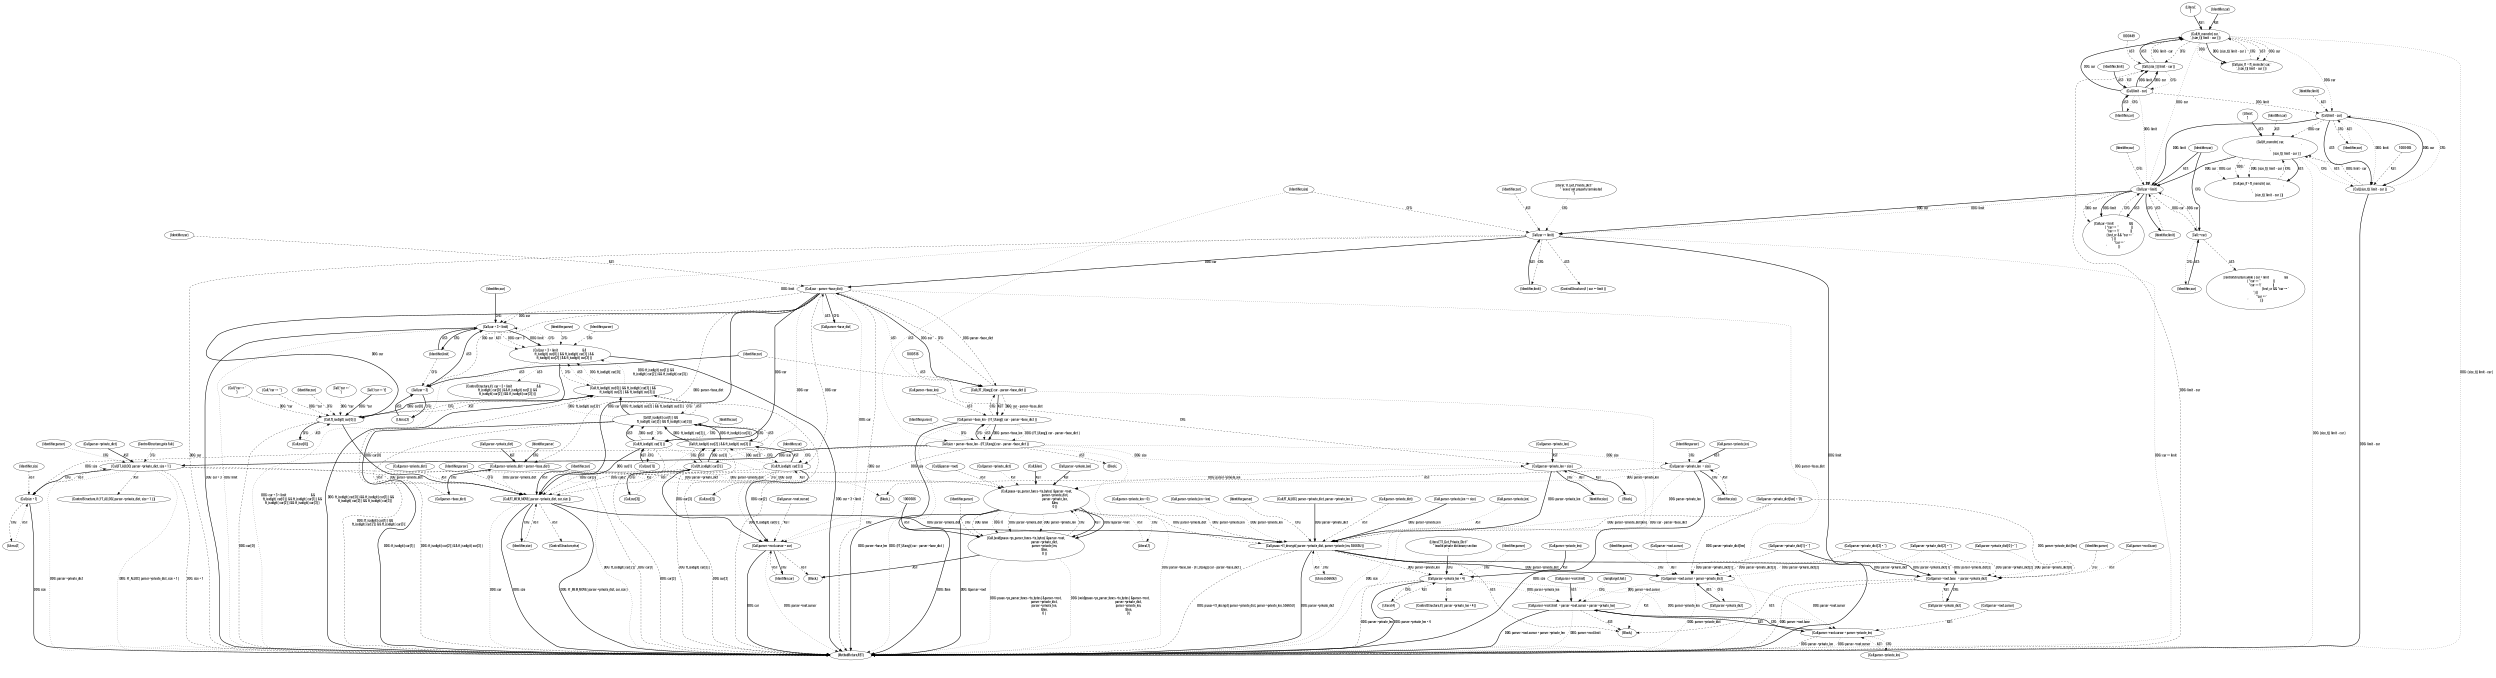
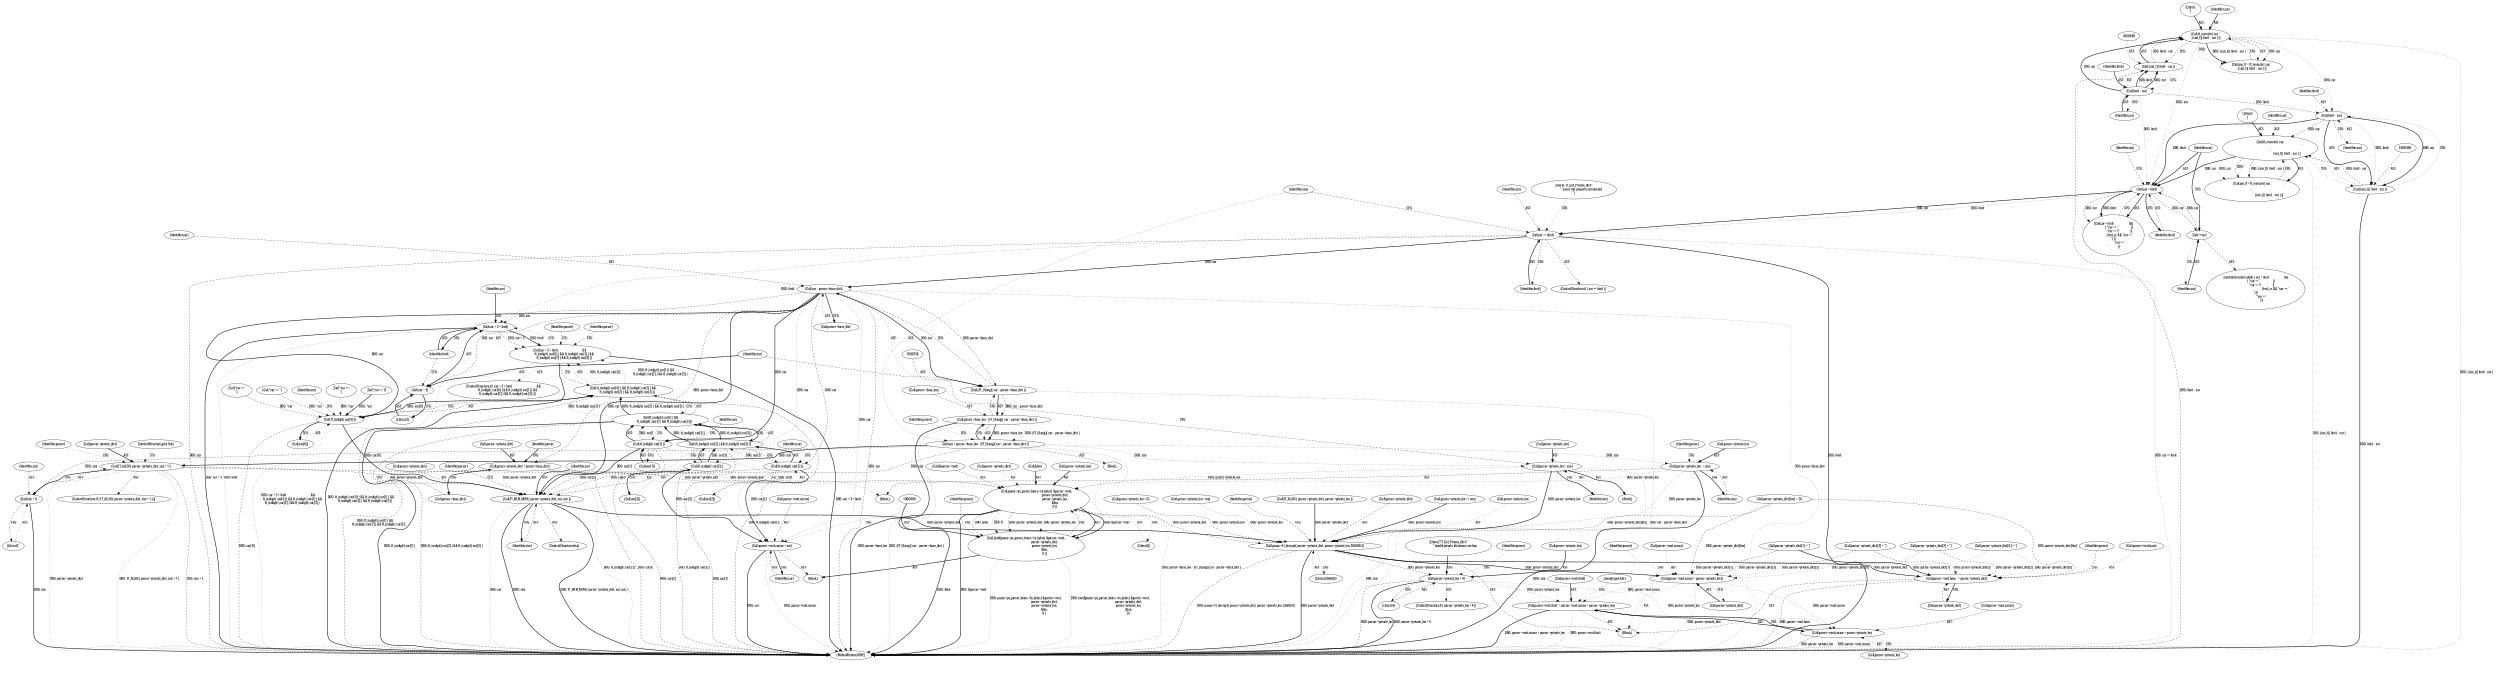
(1144, 546) -> (1144, 546)
none -> (1831, 566)
(851, 655) -> (851, 655)
